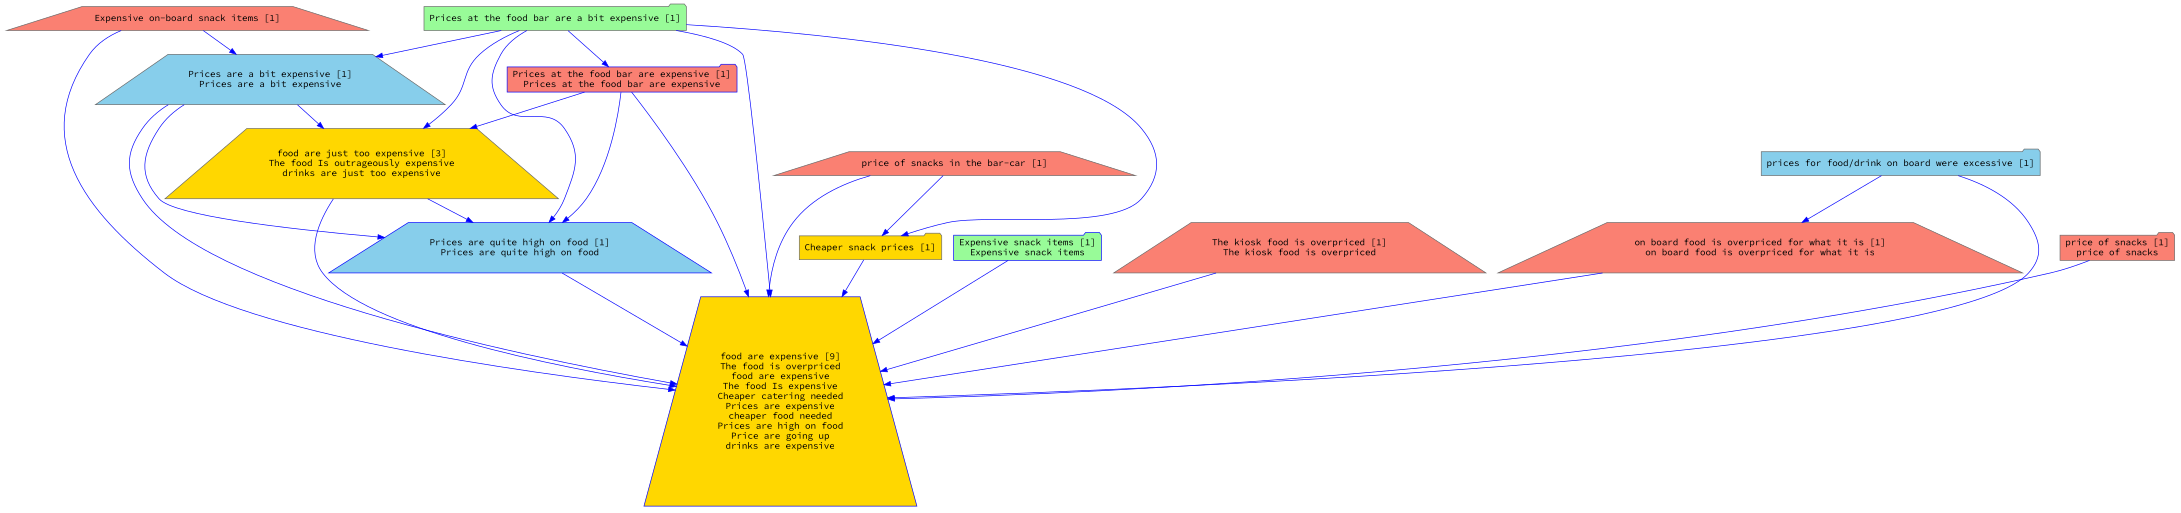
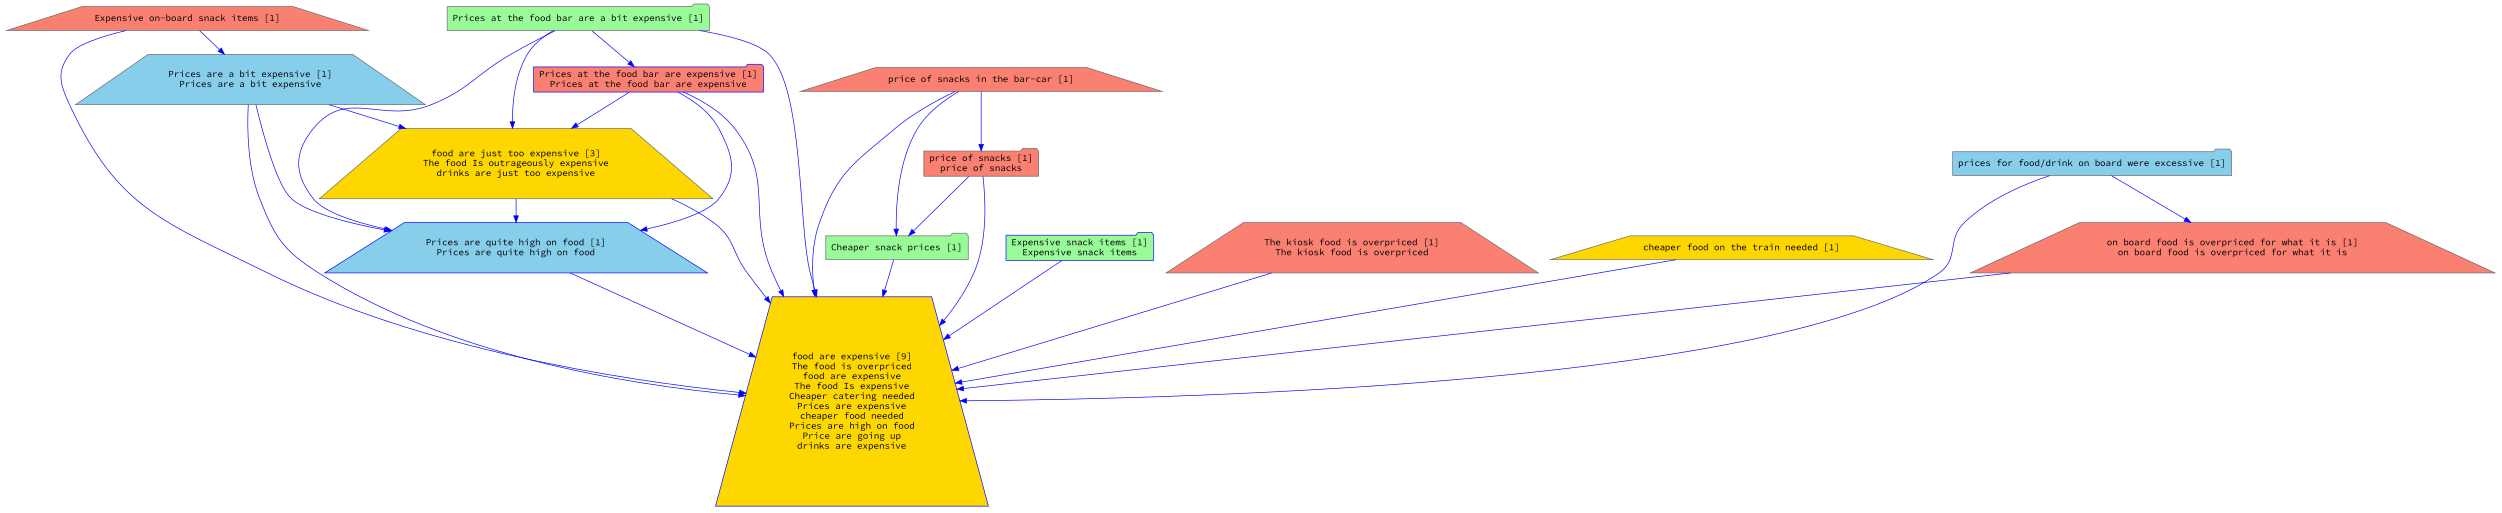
(442, 43) -> none
(1076, 88) -> (941, 204)
none -> (981, 118)
(871, 248) -> (897, 248)
none -> (1742, 248)
